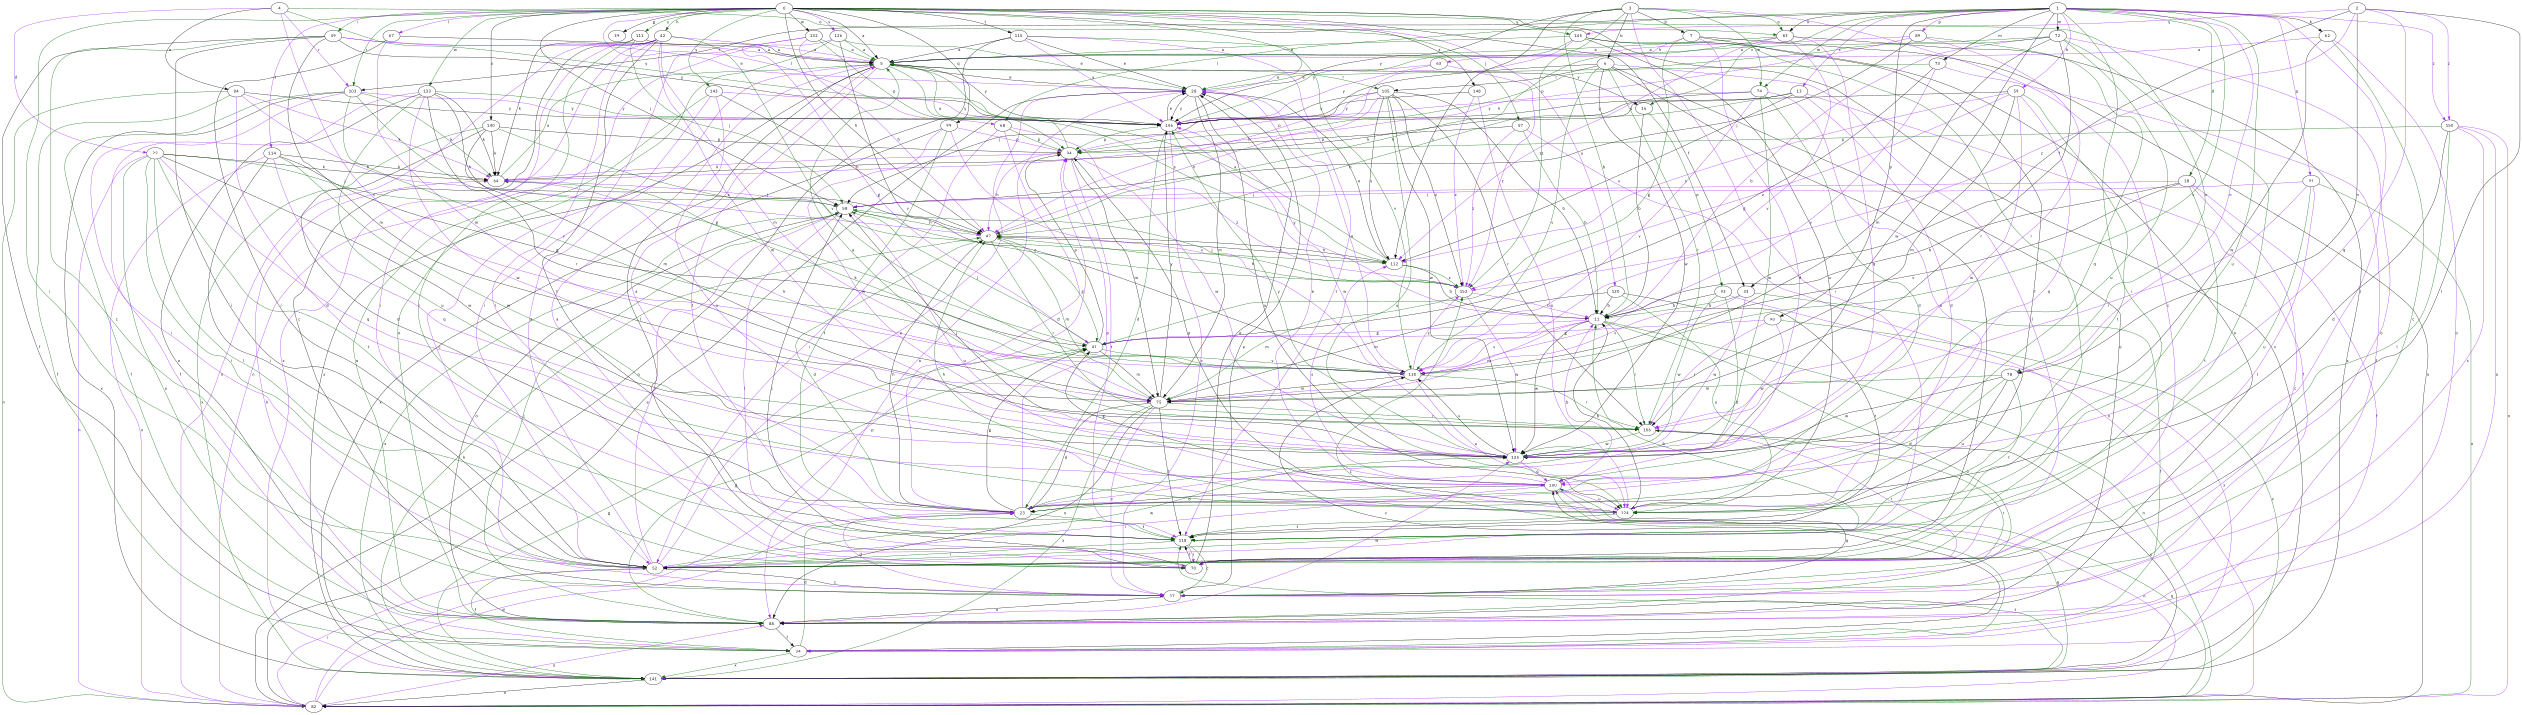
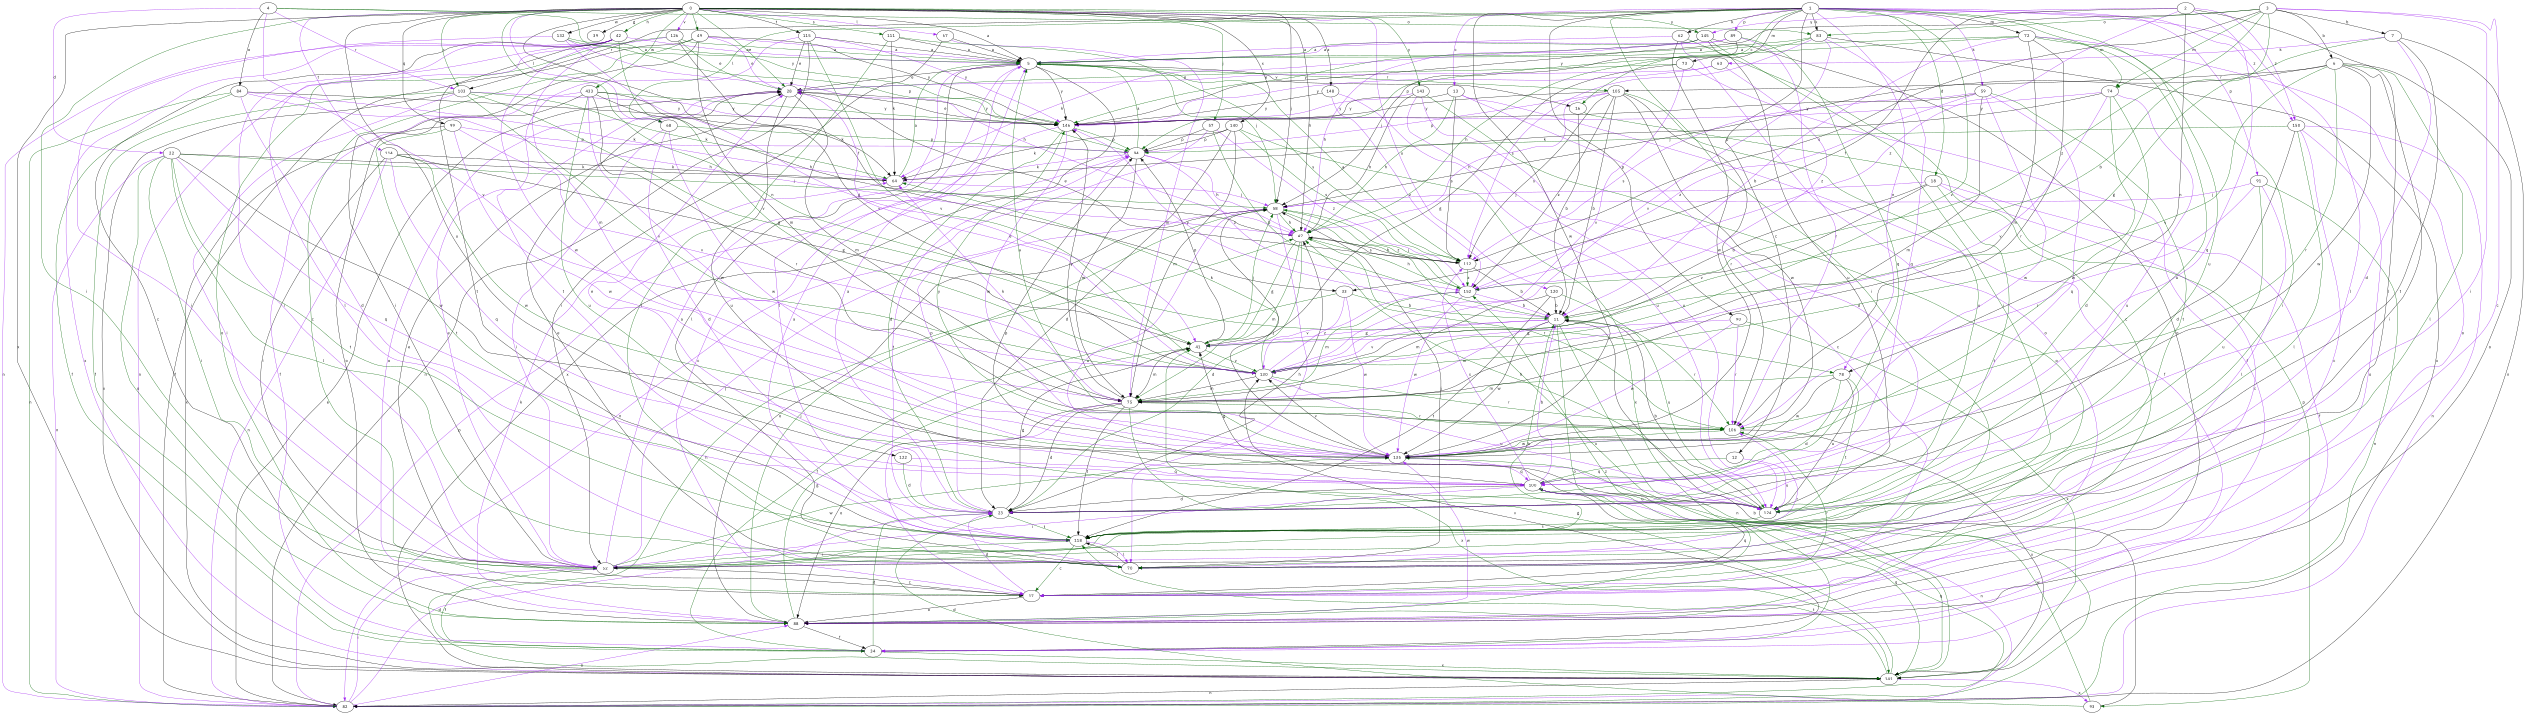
(427, 91) -> (589, 91)
(127, 456) -> (205, 284)
none -> (903, 458)
none -> (1735, 458)
(2037, 490) -> (2062, 523)
(2167, 647) -> (1993, 681)
